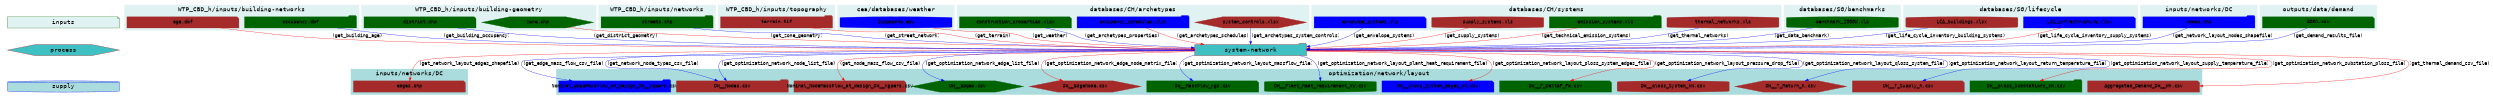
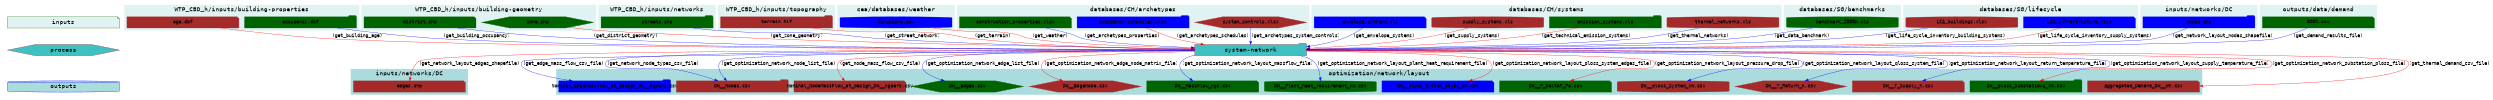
(242, 10) -> (242, 10)
(63, 86) -> (63, 86)
